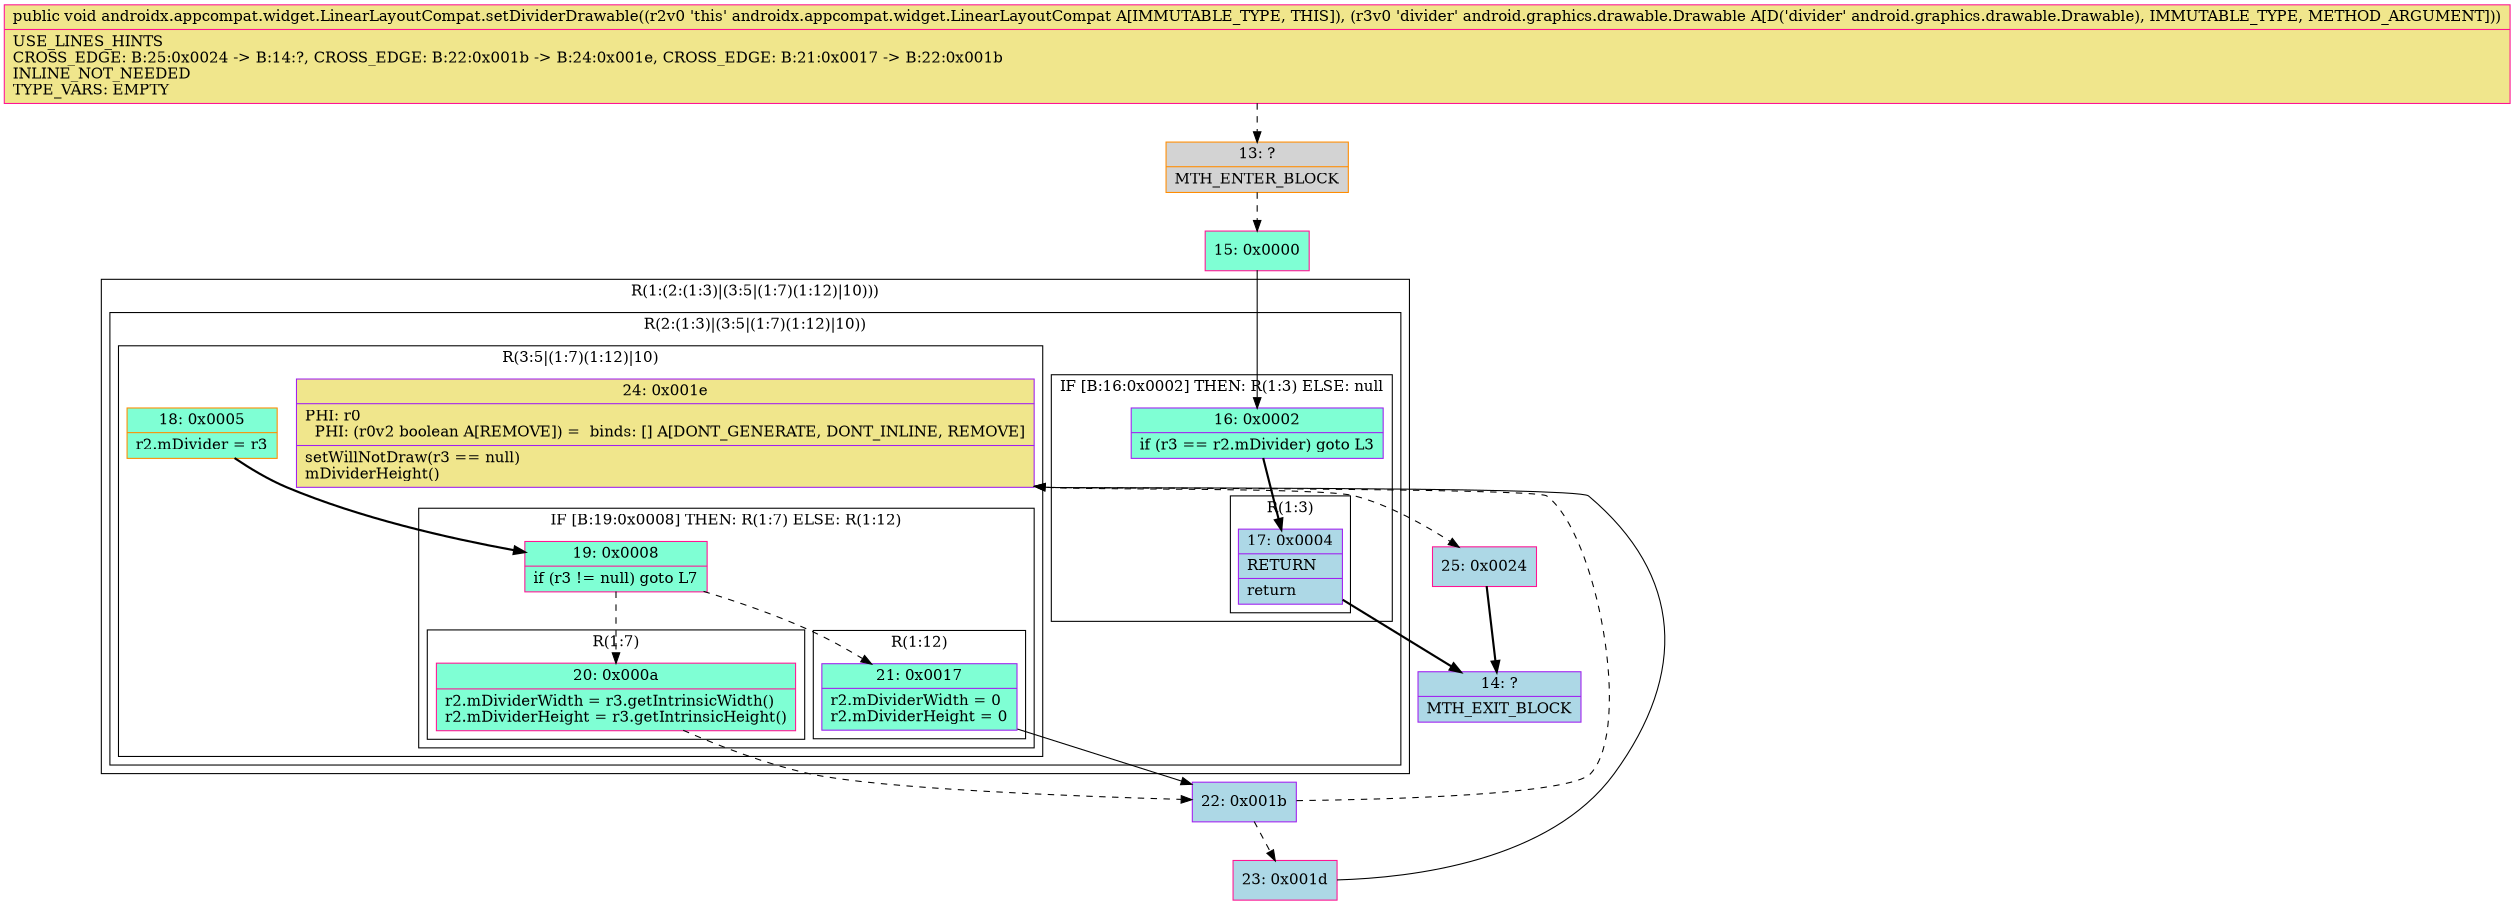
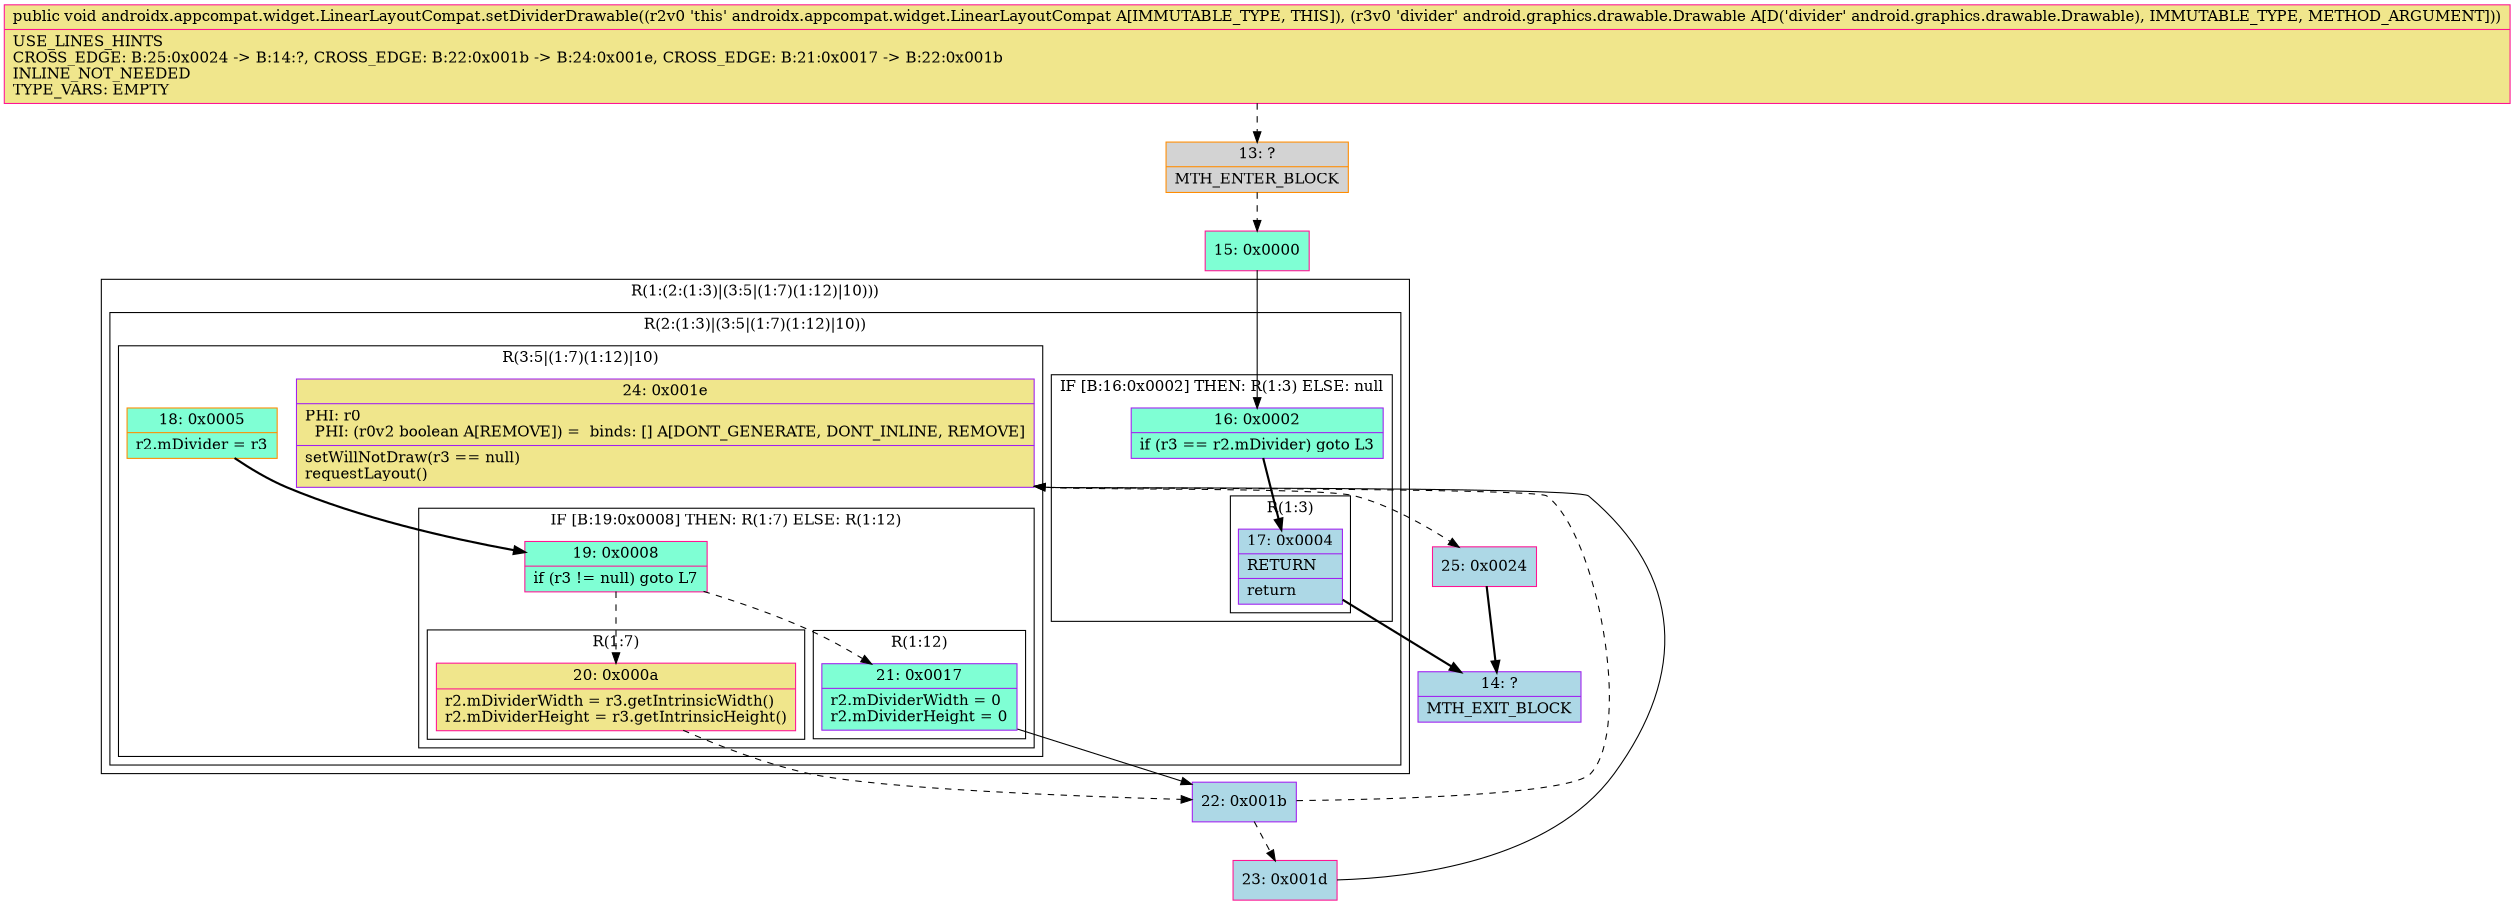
(373, 474) -> (367, 474)
(616, 697) -> (616, 697)
